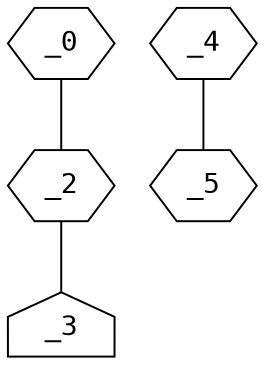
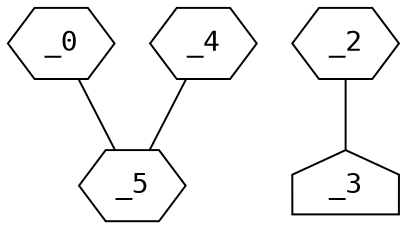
(61, 115) -> (97, 115)
